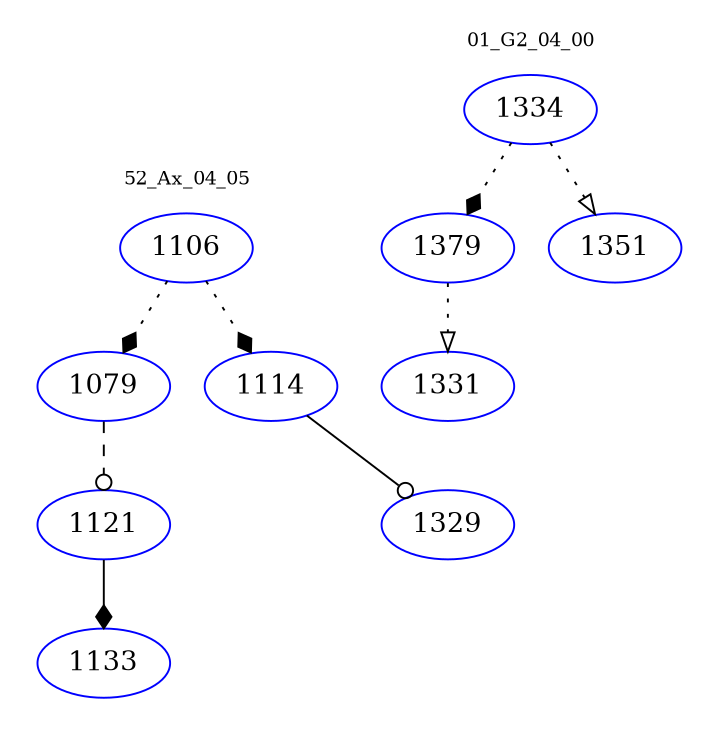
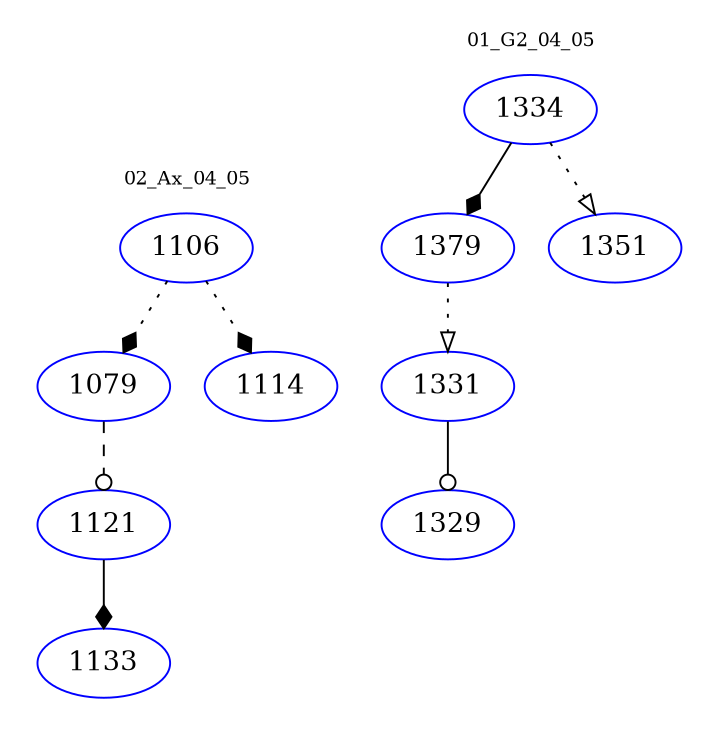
(531, 41) -> (531, 41)
(496, 168) -> (496, 168)
(187, 180) -> (187, 180)
(339, 440) -> (448, 448)
